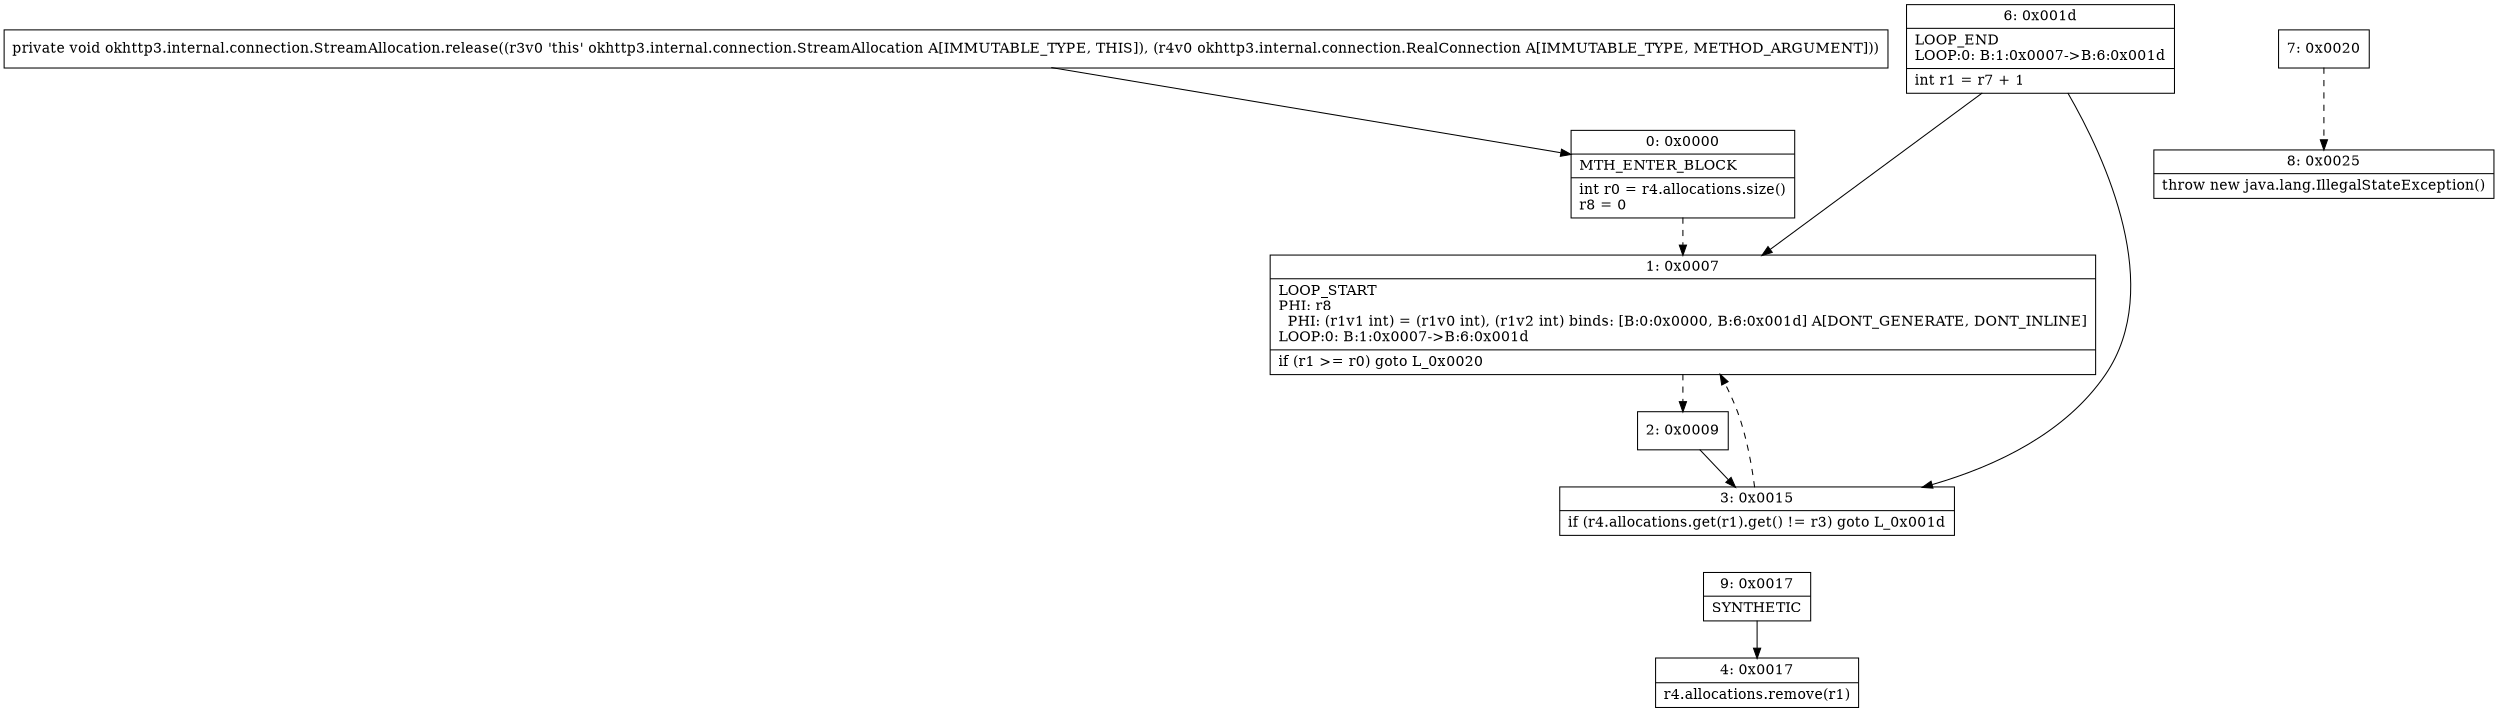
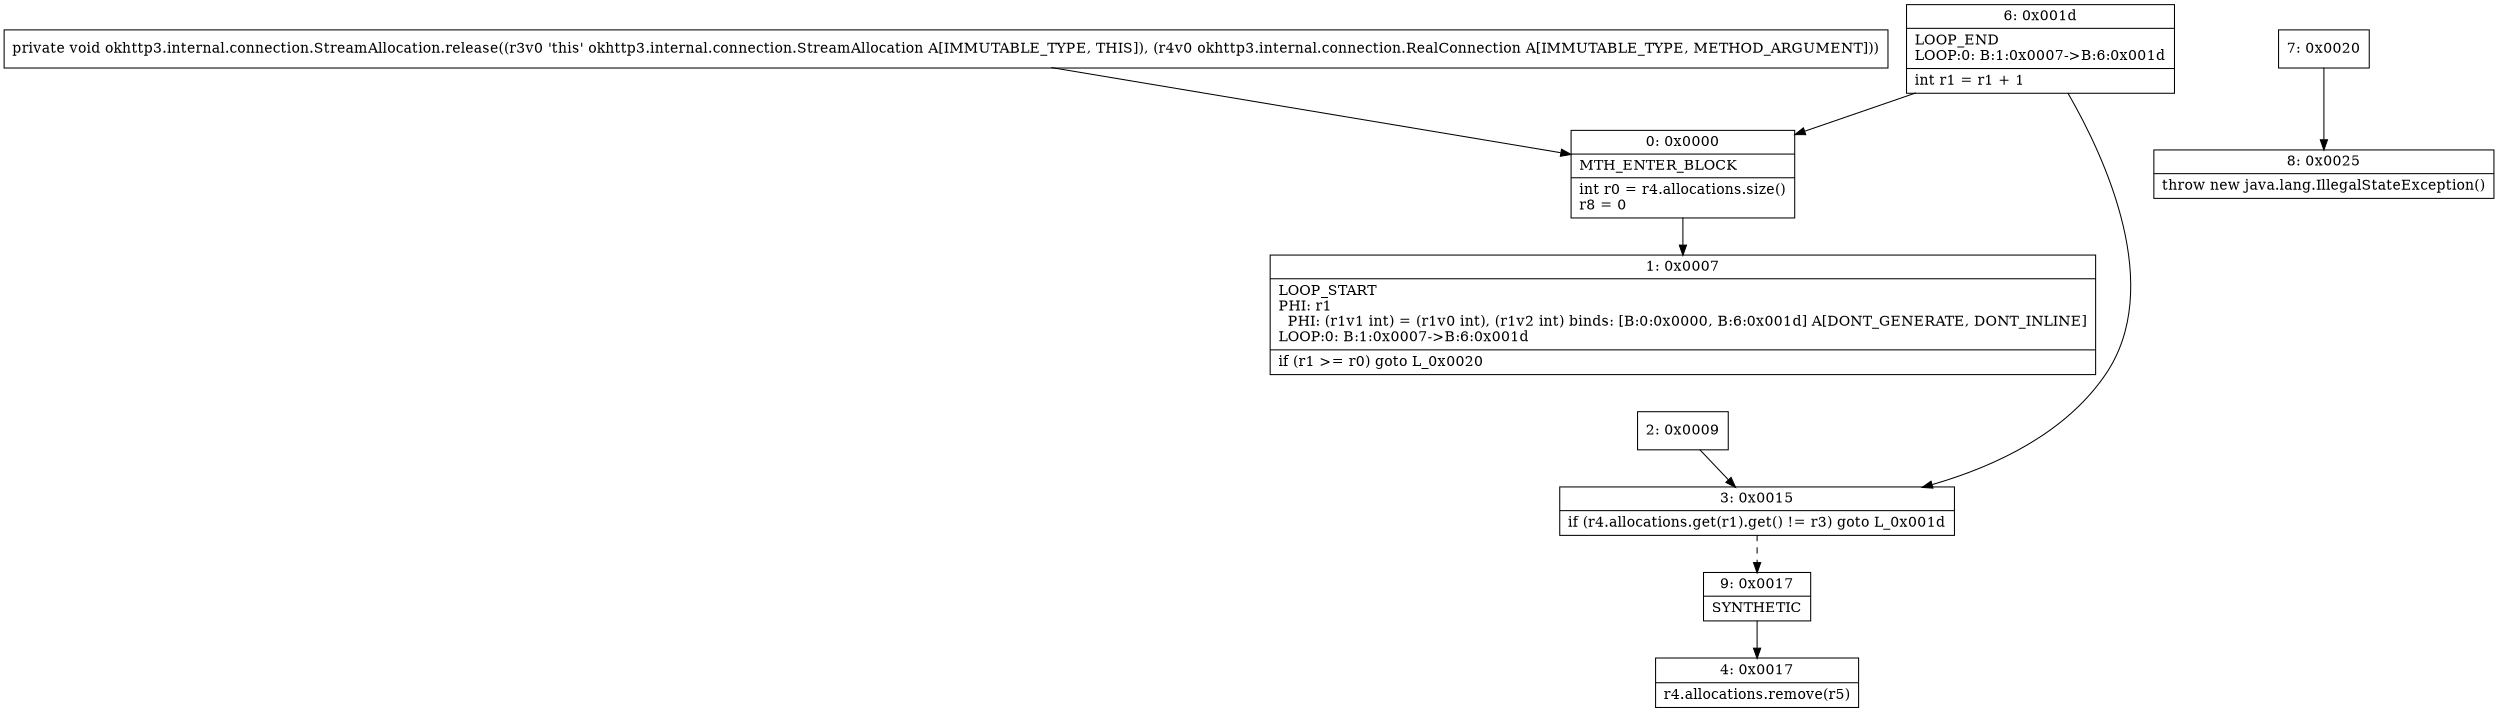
(1970, 80) -> (1970, 80)
(2324, 104) -> (2324, 104)
(1876, 171) -> (1860, 112)
(1683, 231) -> (1683, 231)
(1308, 306) -> (1308, 306)
(1683, 388) -> none
(1744, 434) -> (1757, 549)
(1757, 695) -> (1757, 695)
